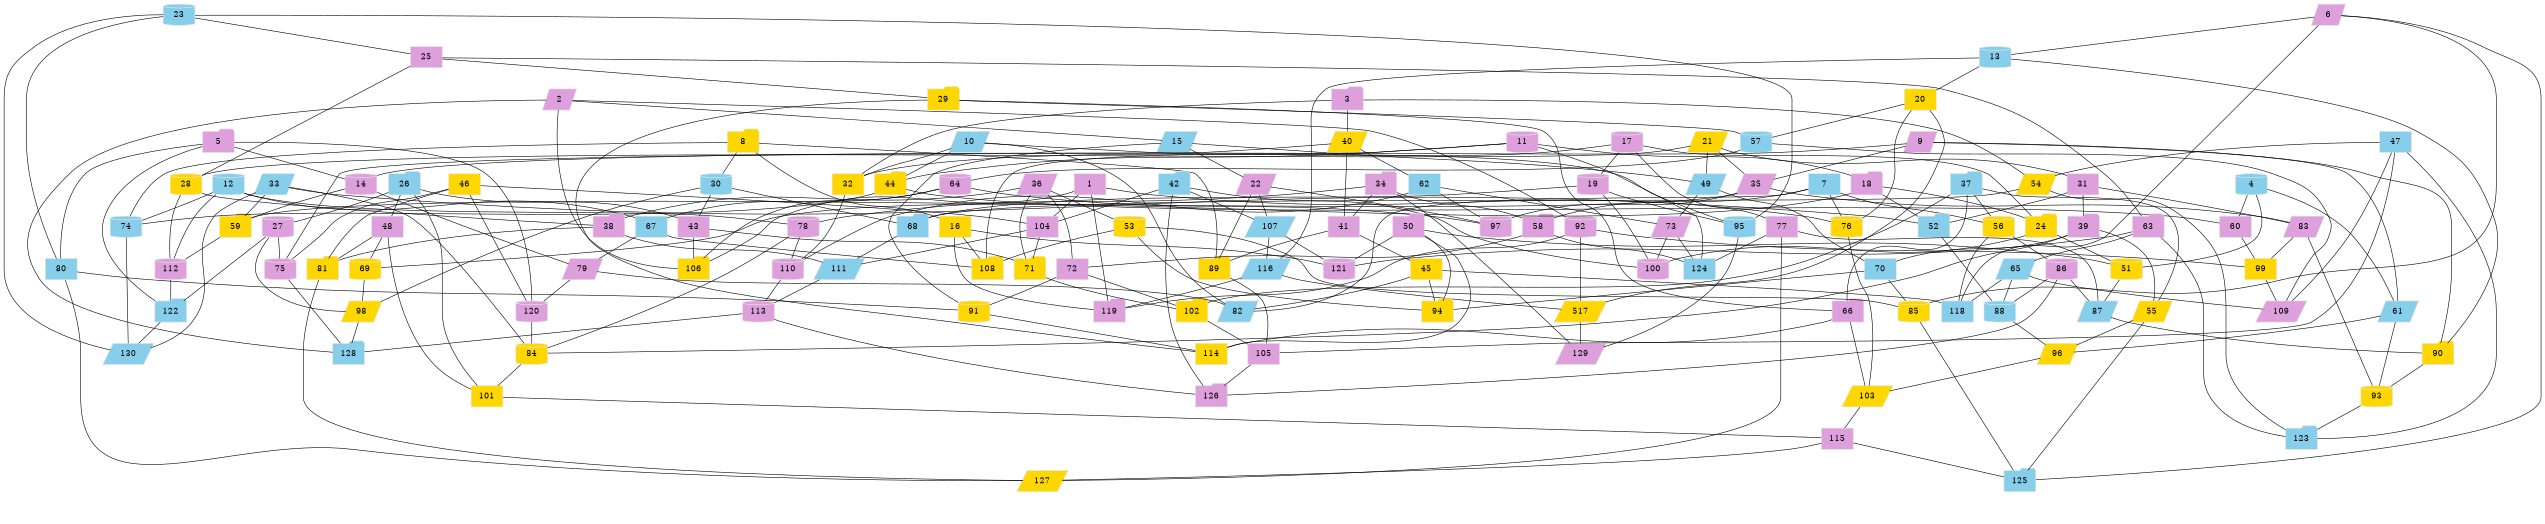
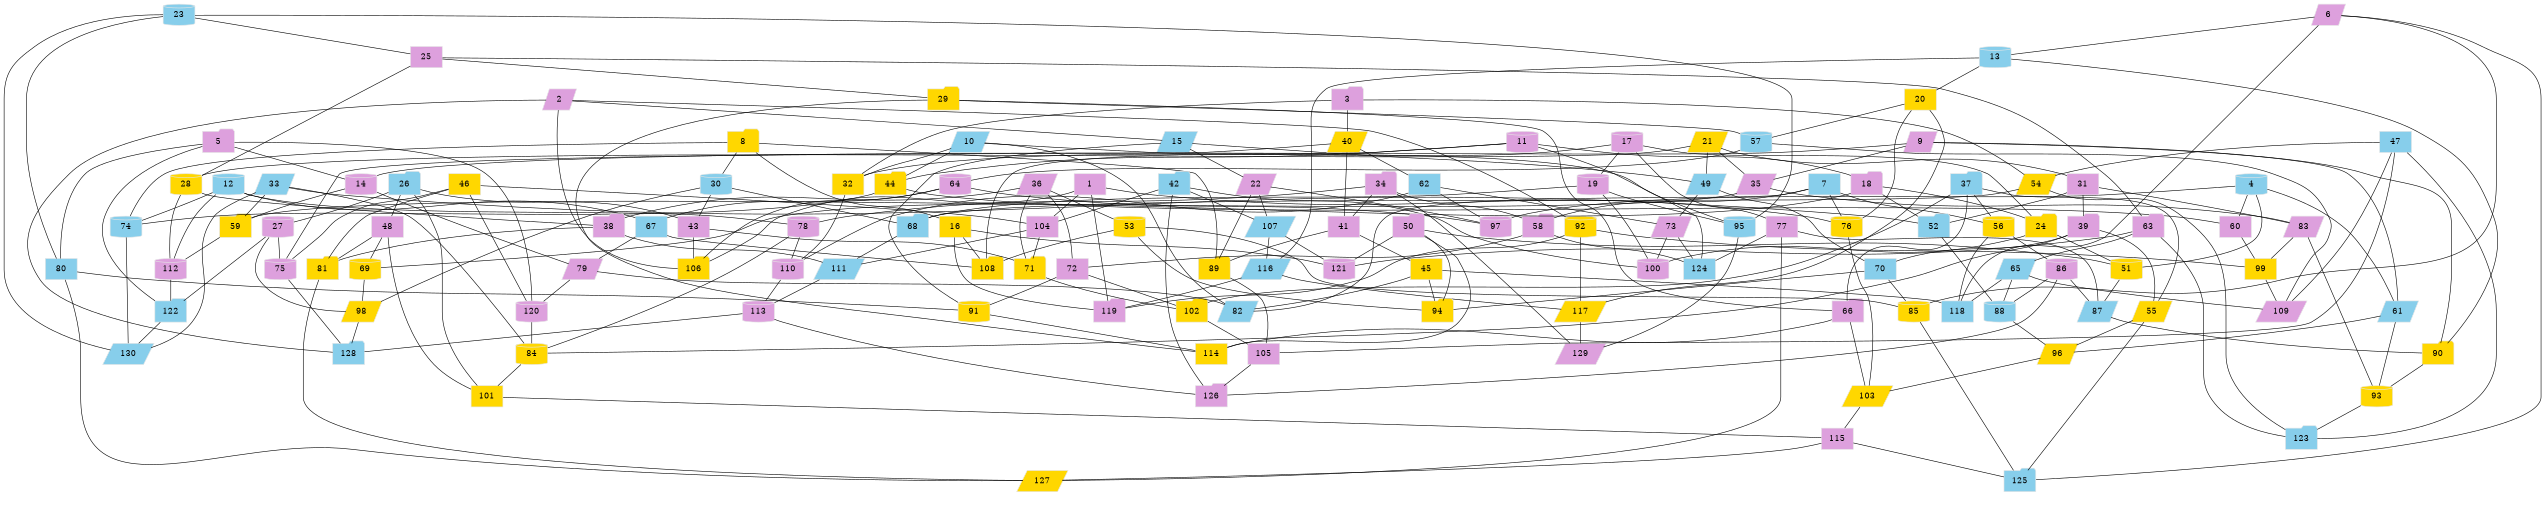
(1624, 204) -> (1873, 196)
(1581, 227) -> (1581, 227)
(1581, 312) -> (1581, 312)
